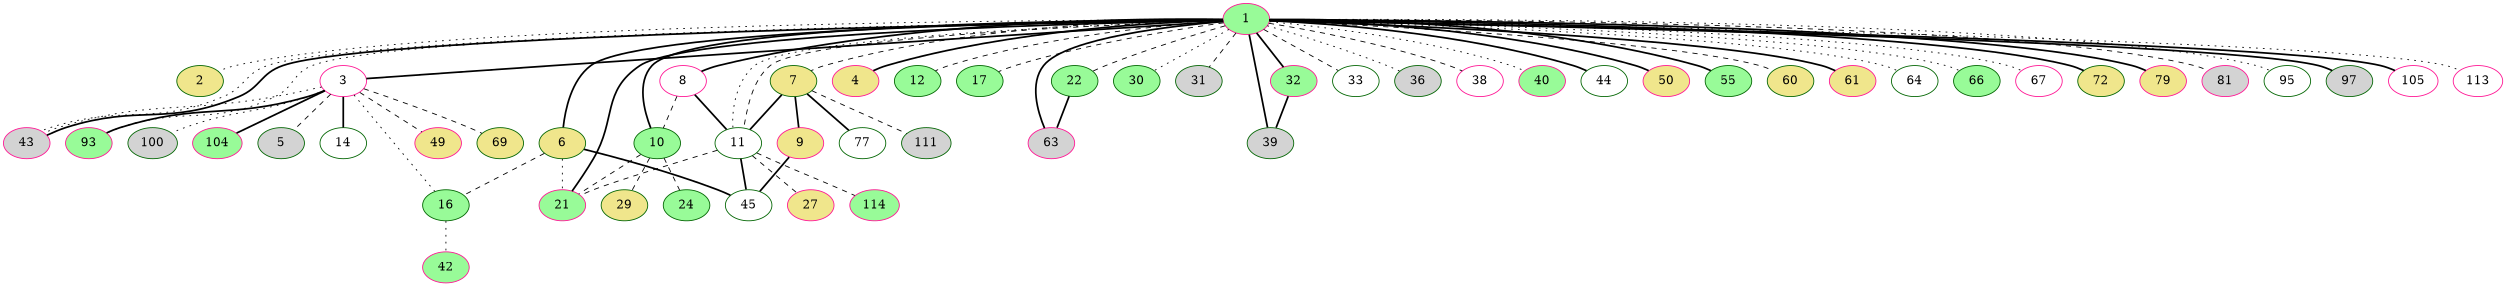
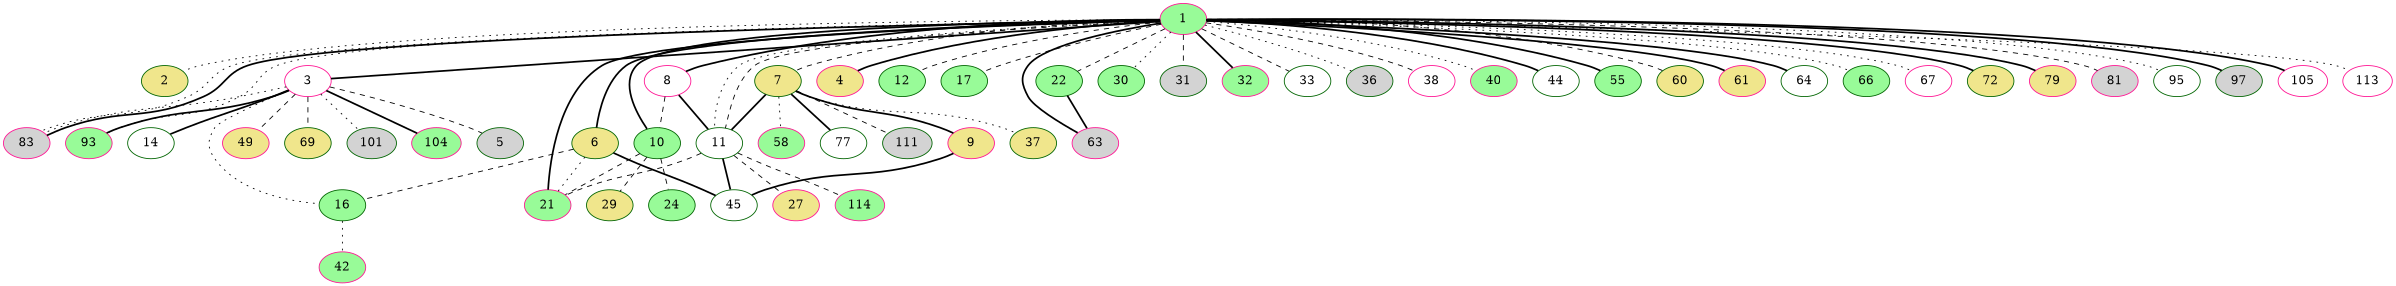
(1585, 33) -> (1644, 46)
(1666, 81) -> none
(27, 143) -> (27, 143)
(153, 143) -> (372, 143)
none -> (781, 143)
none -> (1033, 143)
(1270, 143) -> none
